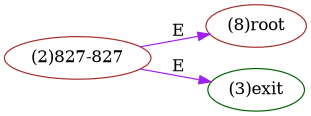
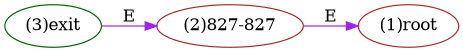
(256, 26) -> (409, 26)
(170, 74) -> (123, 26)
